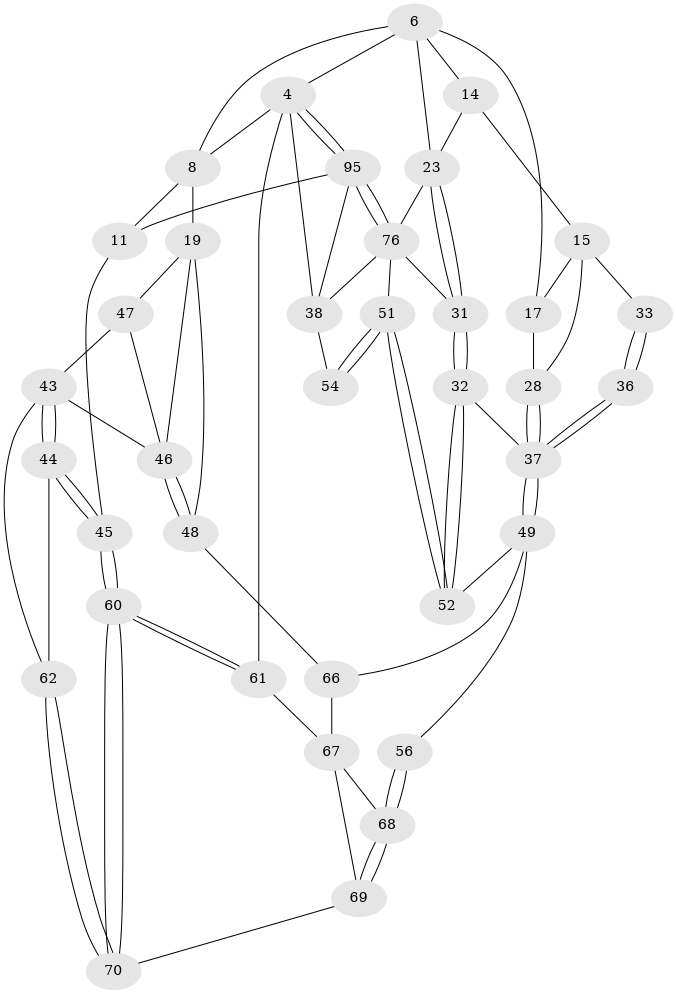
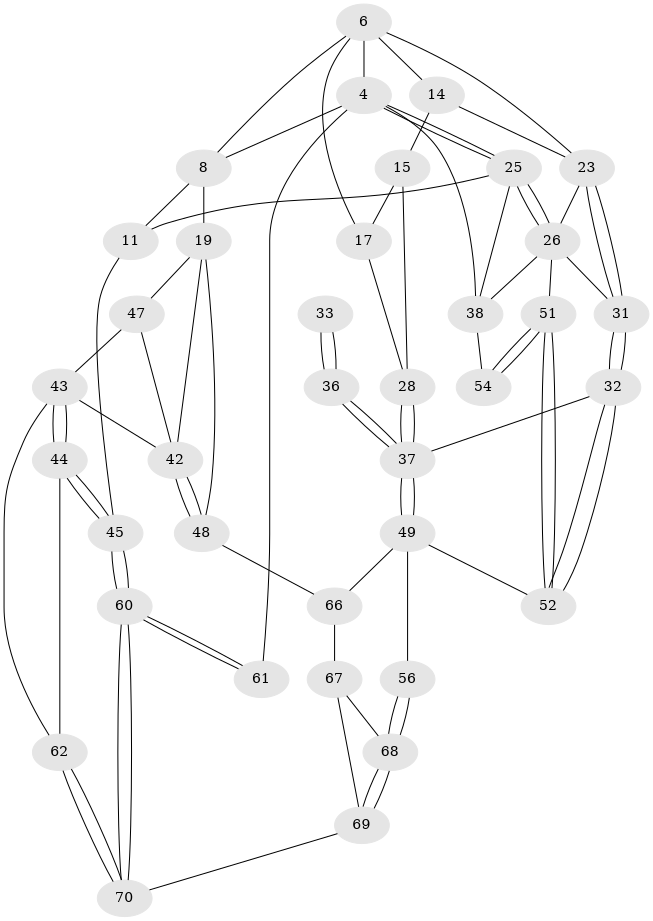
(353, 168) -> (514, 168)
(392, 241) -> (553, 241)
(614, 278) -> none
(164, 460) -> (175, 460)
(295, 716) -> none
